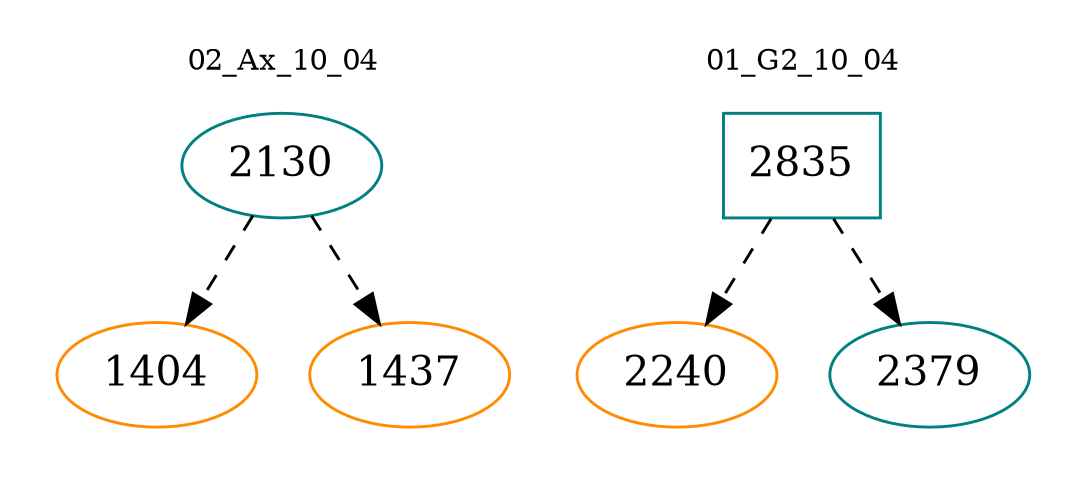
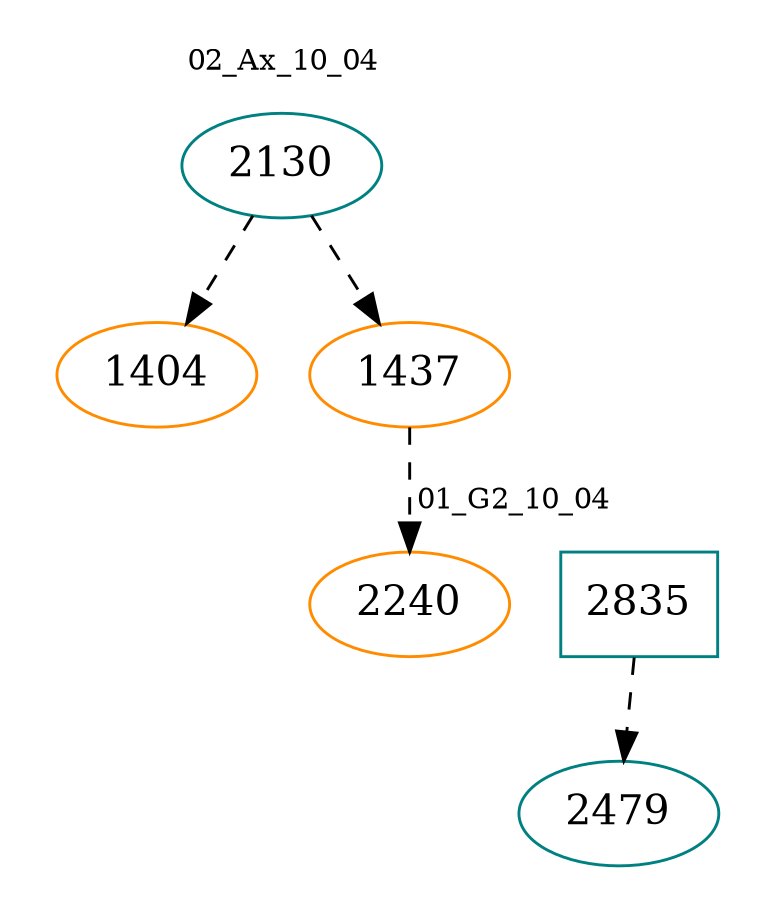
(747, 259) -> (410, 491)
(930, 375) -> (619, 814)
